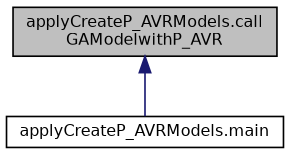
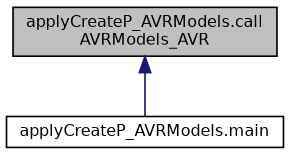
(145, 32) -> (145, 32)
